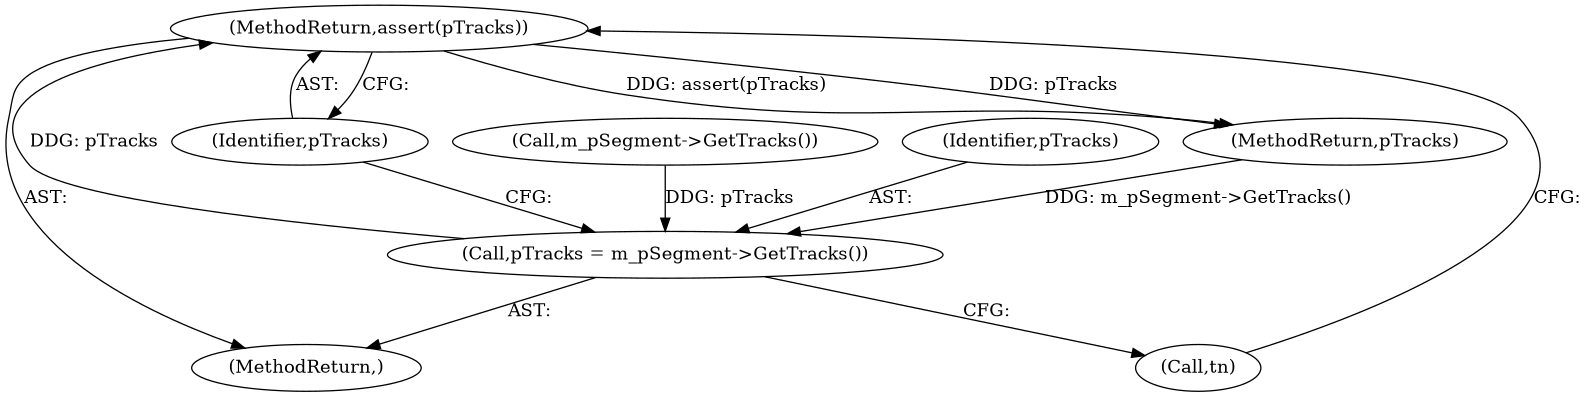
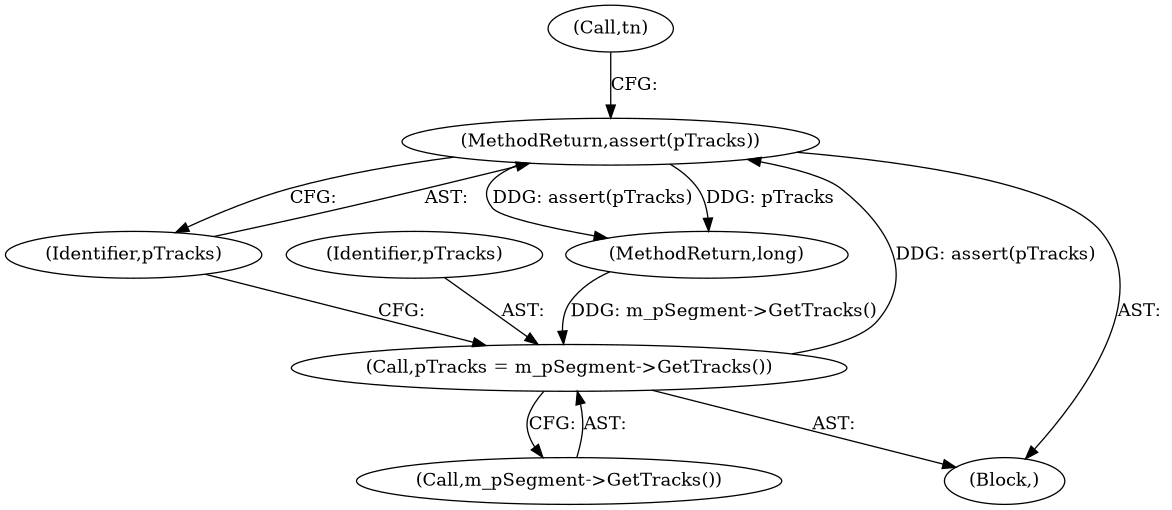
(95, 142) -> (996, 255)
(1345, 142) -> (707, 255)
(730, 198) -> (608, 424)
(948, 315) -> (528, 418)
(306, 368) -> (1005, 481)
